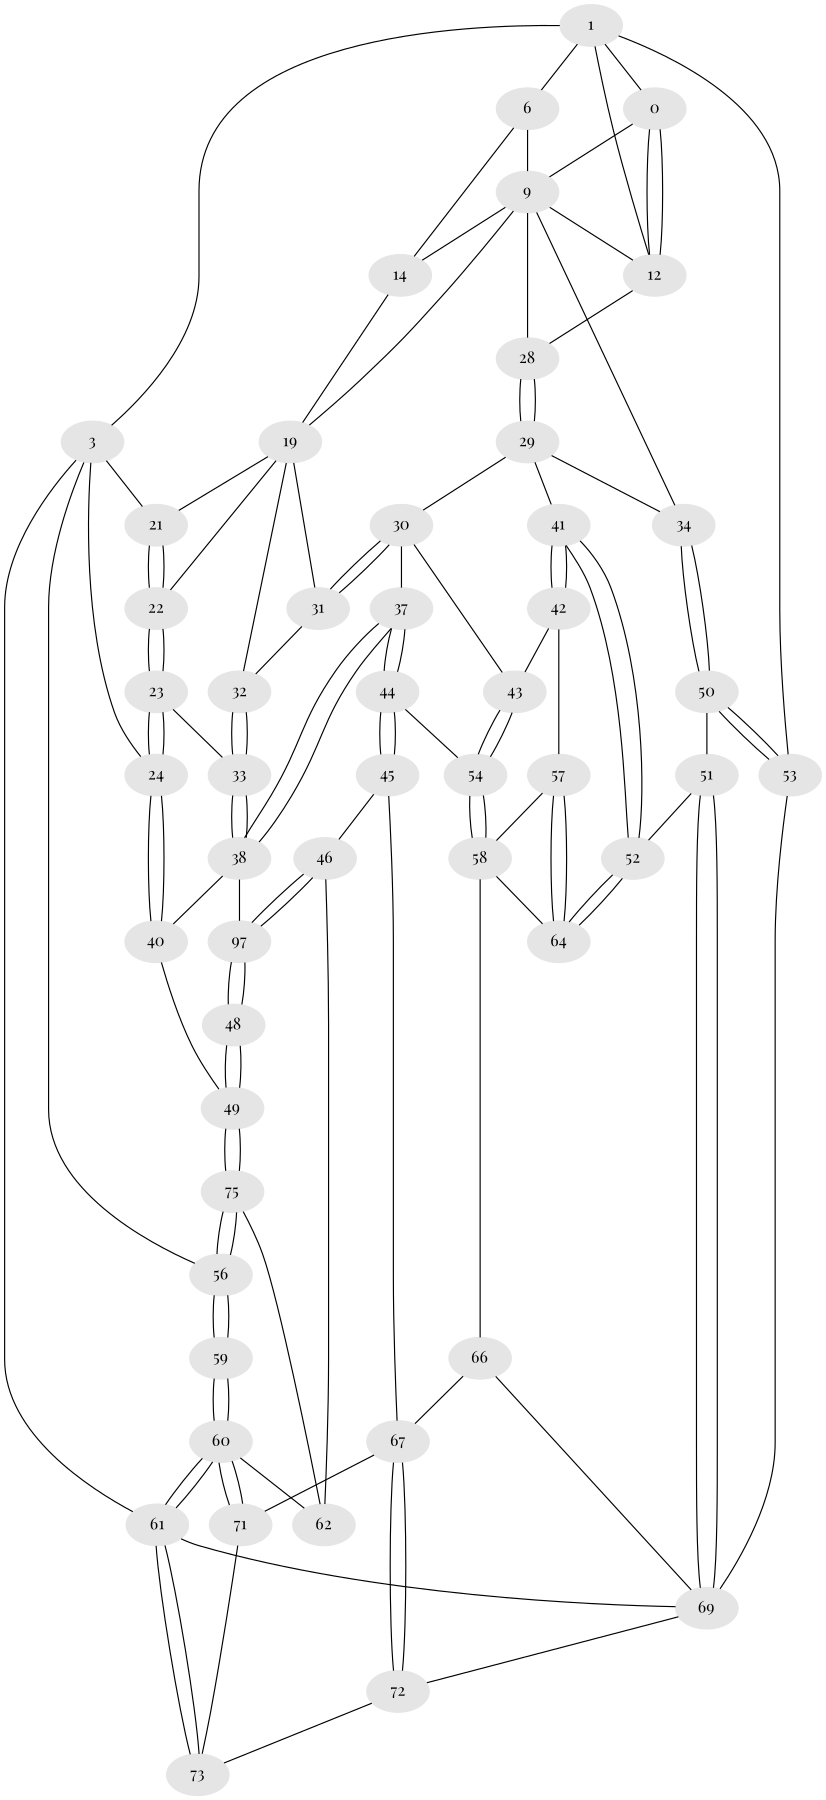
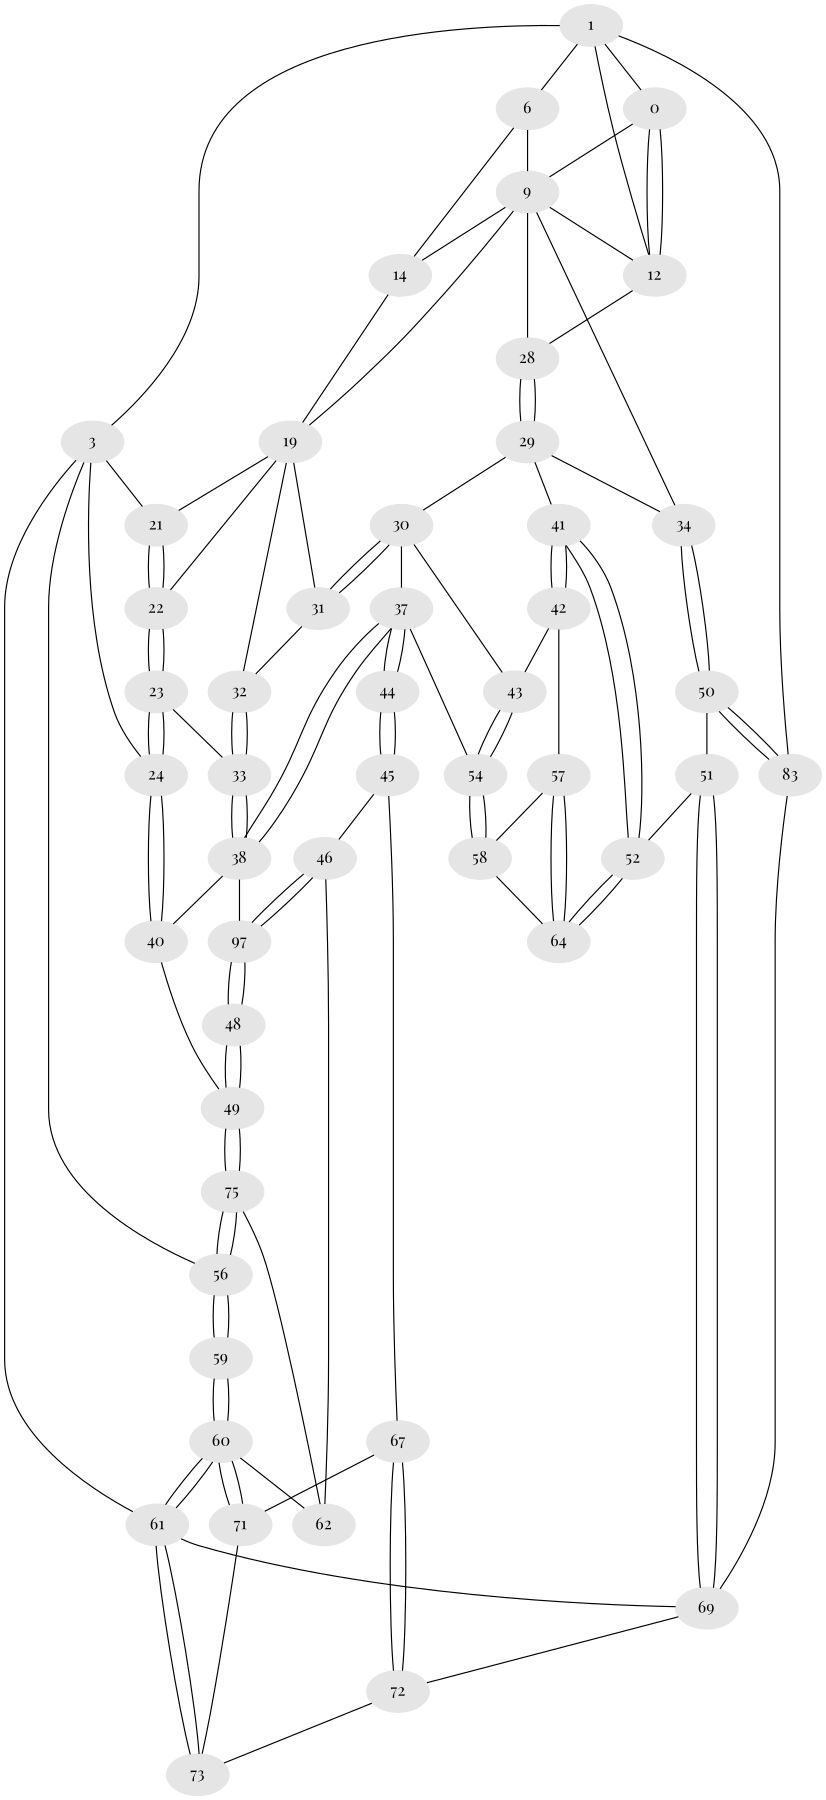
(432, 734) -> (439, 692)
(790, 775) -> (790, 775)
(480, 1358) -> none
